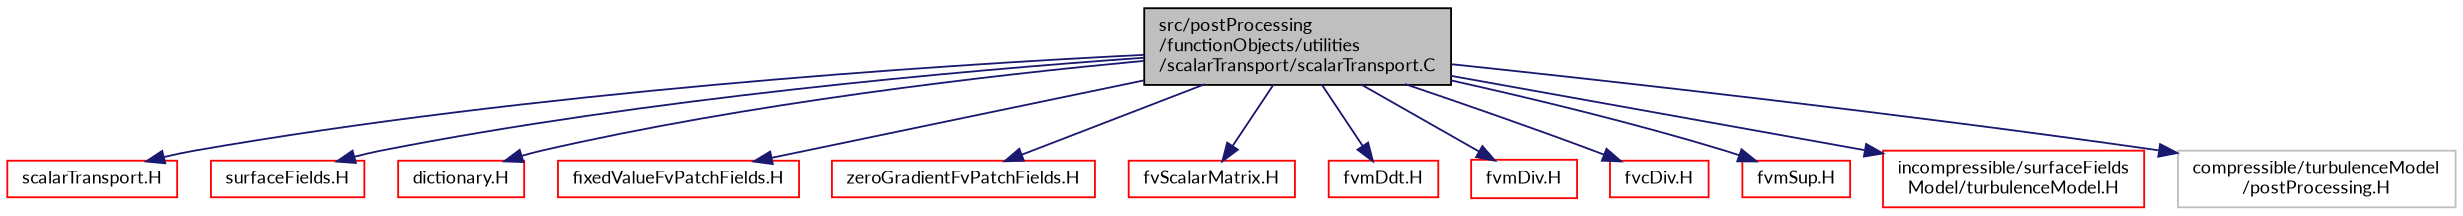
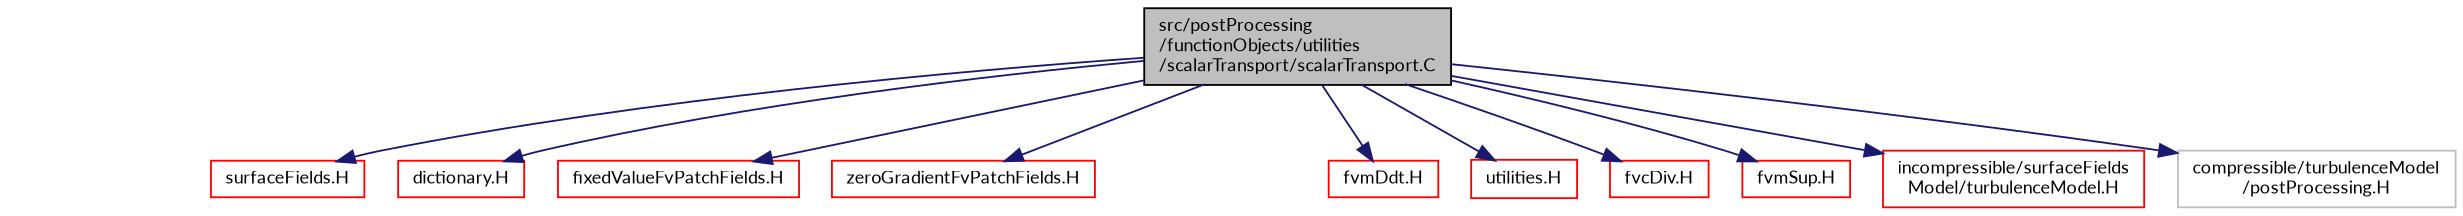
(92, 179) -> none
(1212, 179) -> none
(1524, 179) -> (1524, 179)
